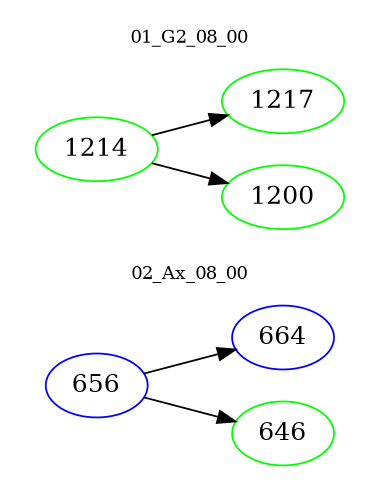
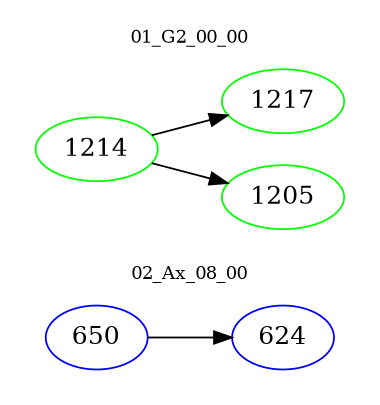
(190, 38) -> (190, 38)
(283, 197) -> (283, 197)
(283, 338) -> (283, 338)
(97, 385) -> (97, 338)
(283, 433) -> none
